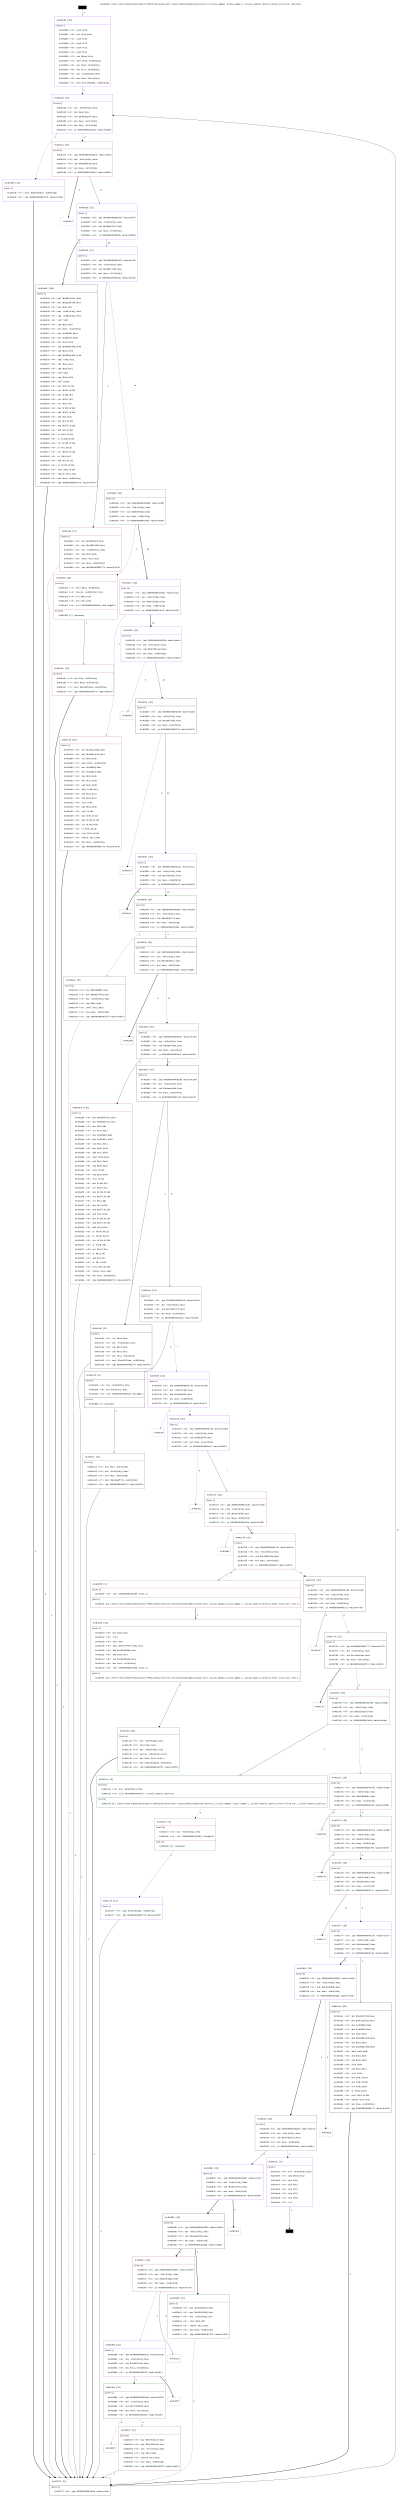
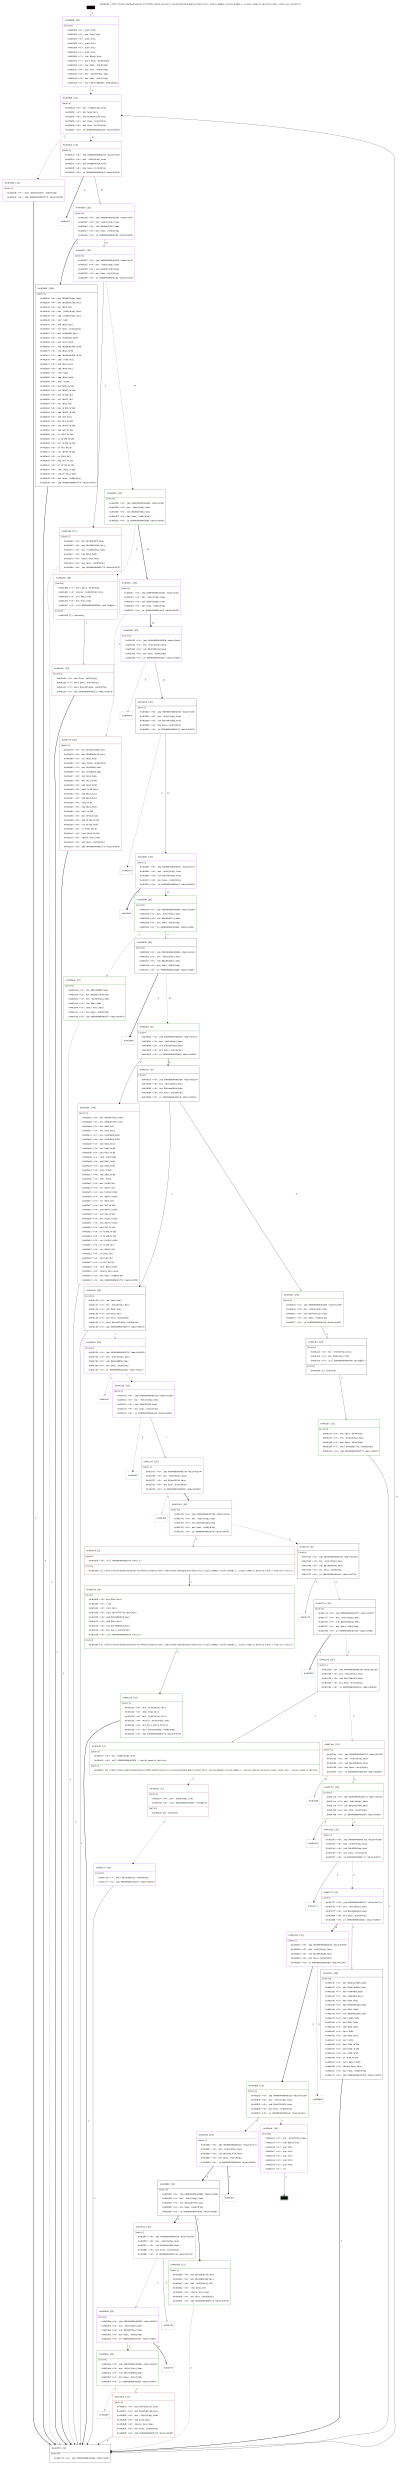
(174, 1346) -> (115, 1334)
